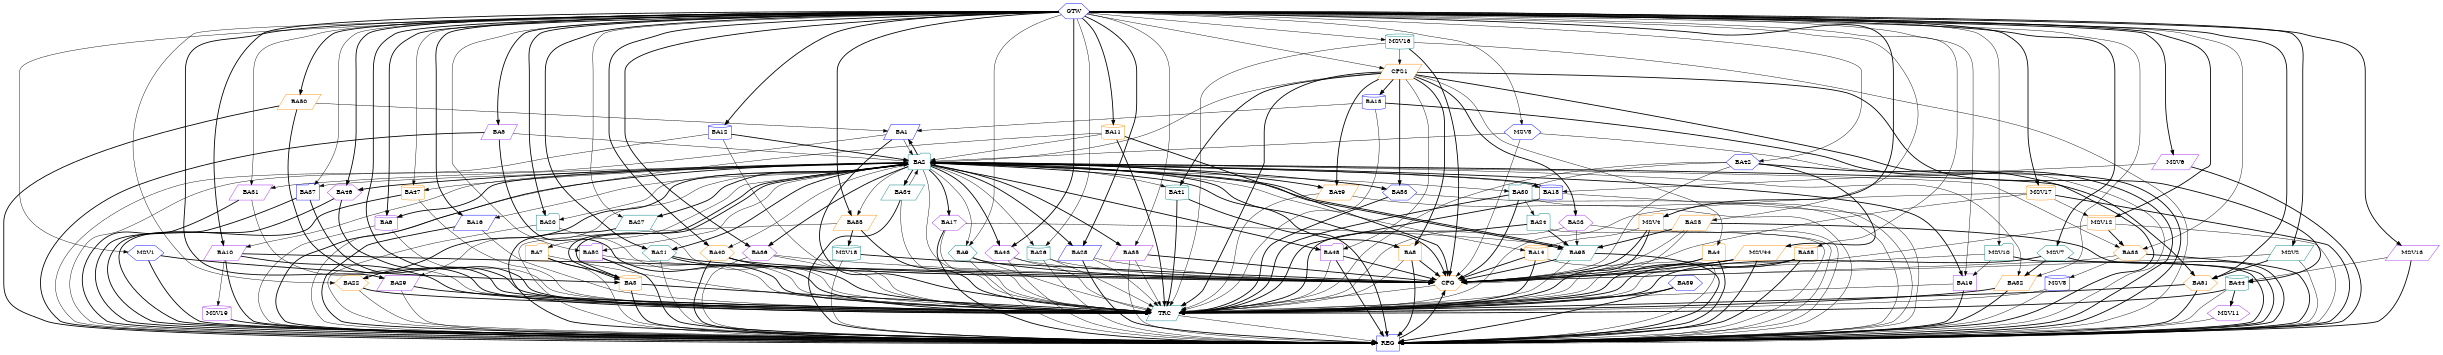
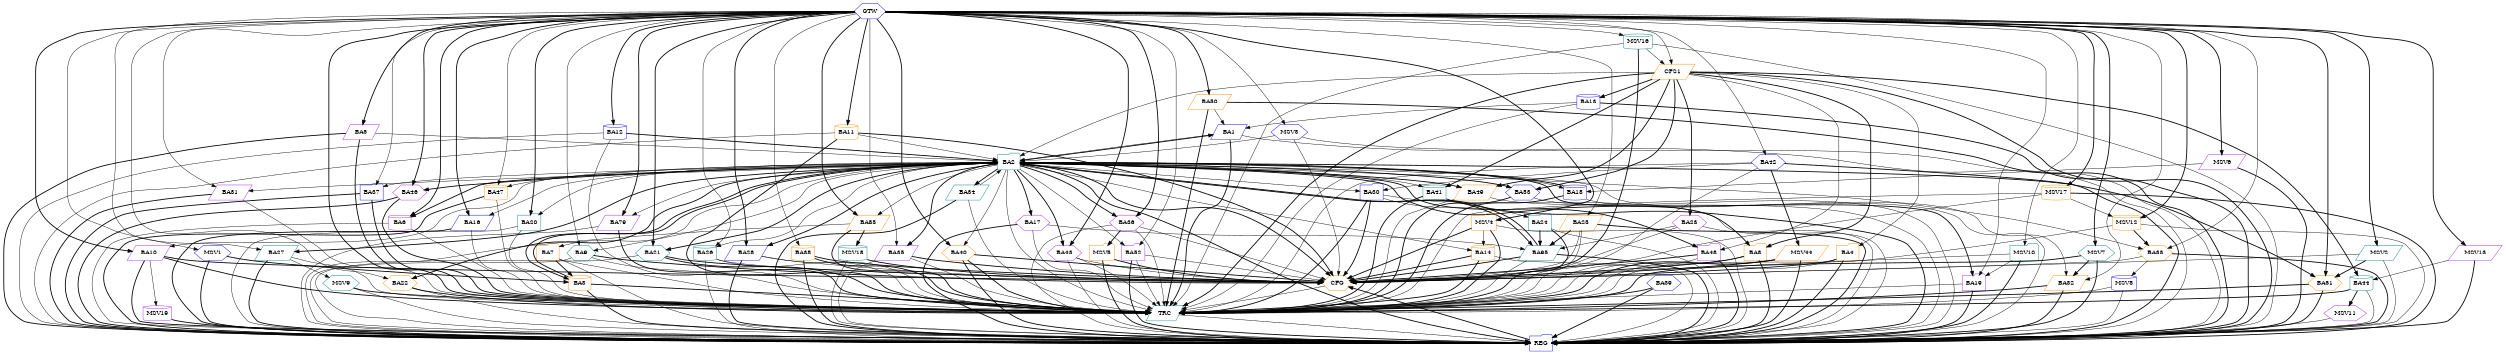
(1520, 193) -> (1372, 193)
none -> (1102, 253)
none -> (341, 283)
(398, 283) -> (618, 223)
